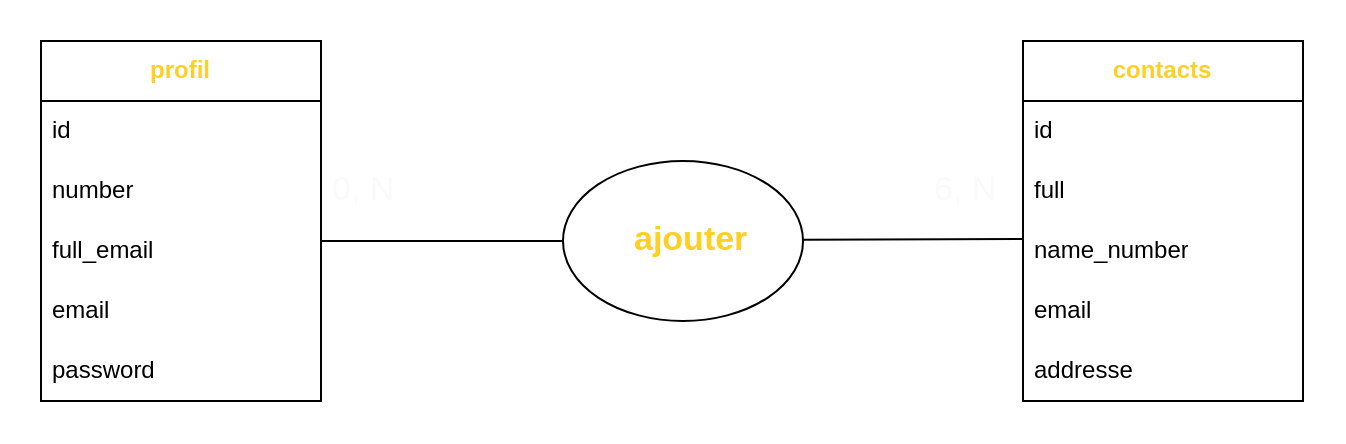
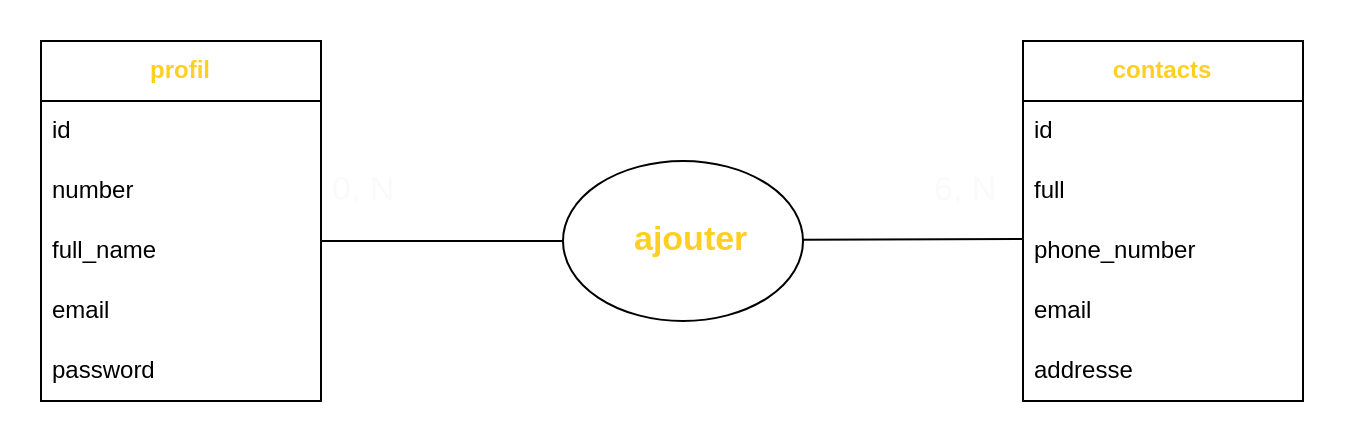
(108, 251) -> (107, 251)
(1109, 251) -> (1116, 251)
